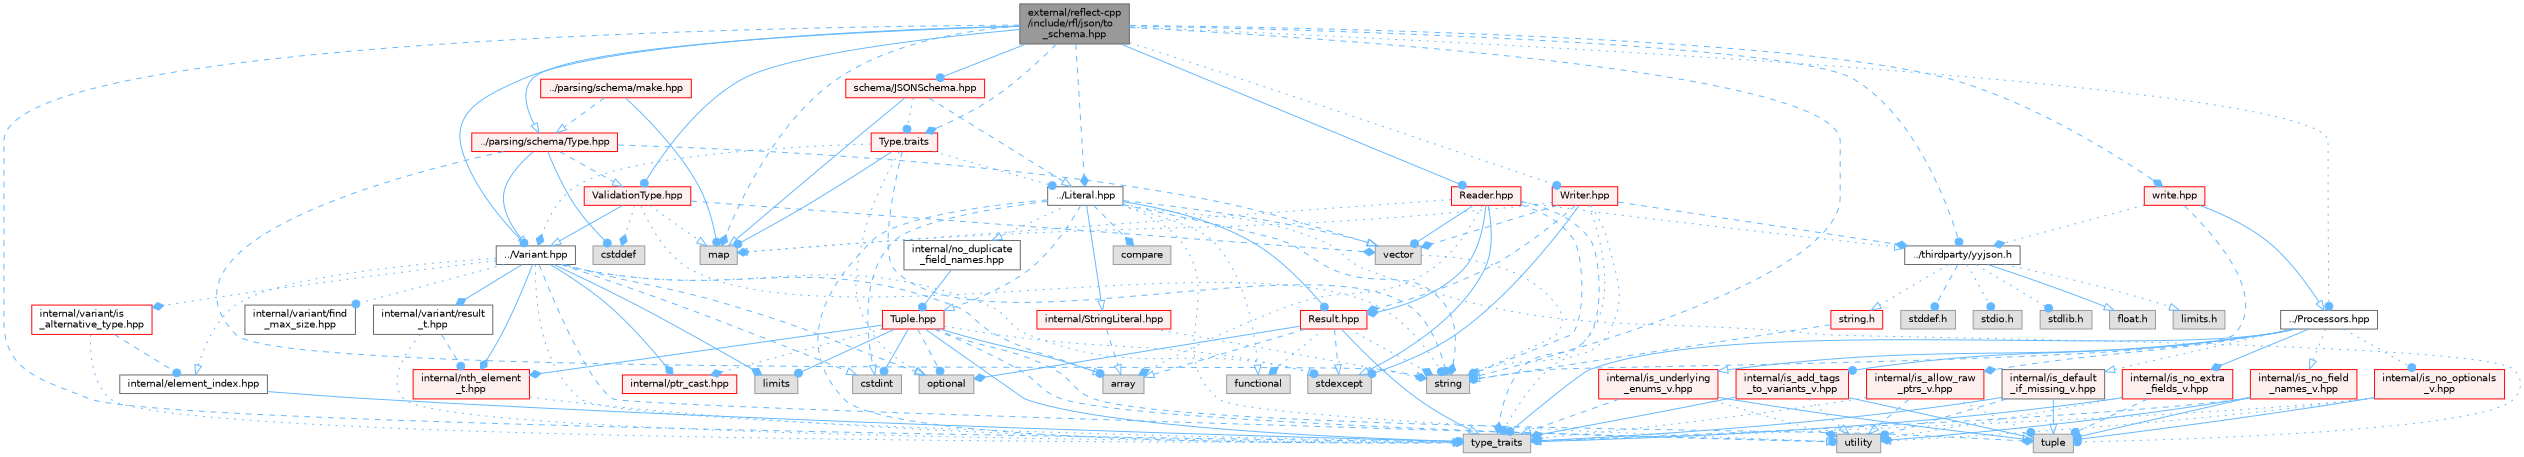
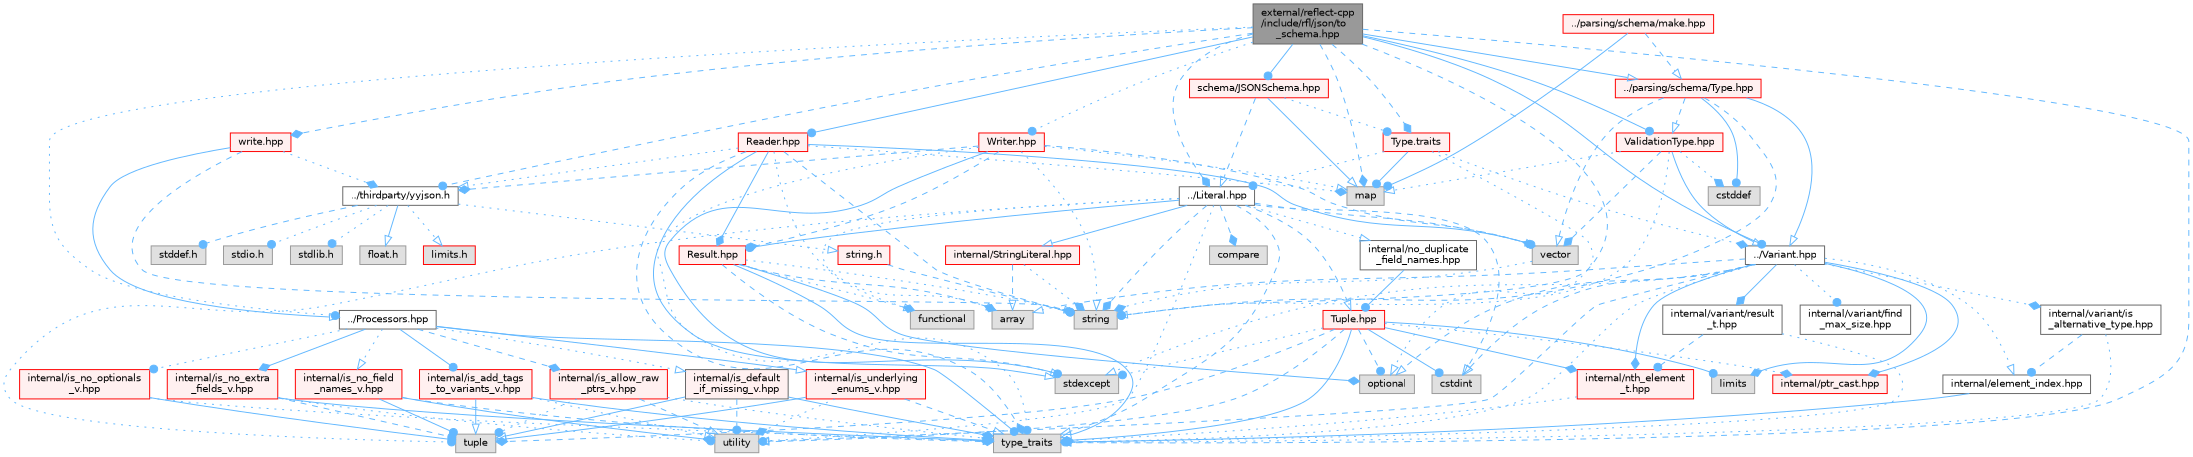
(1126, 297) -> none
(92, 320) -> (2101, 320)
(2199, 320) -> (449, 255)
(1018, 350) -> none
(2181, 420) -> none
